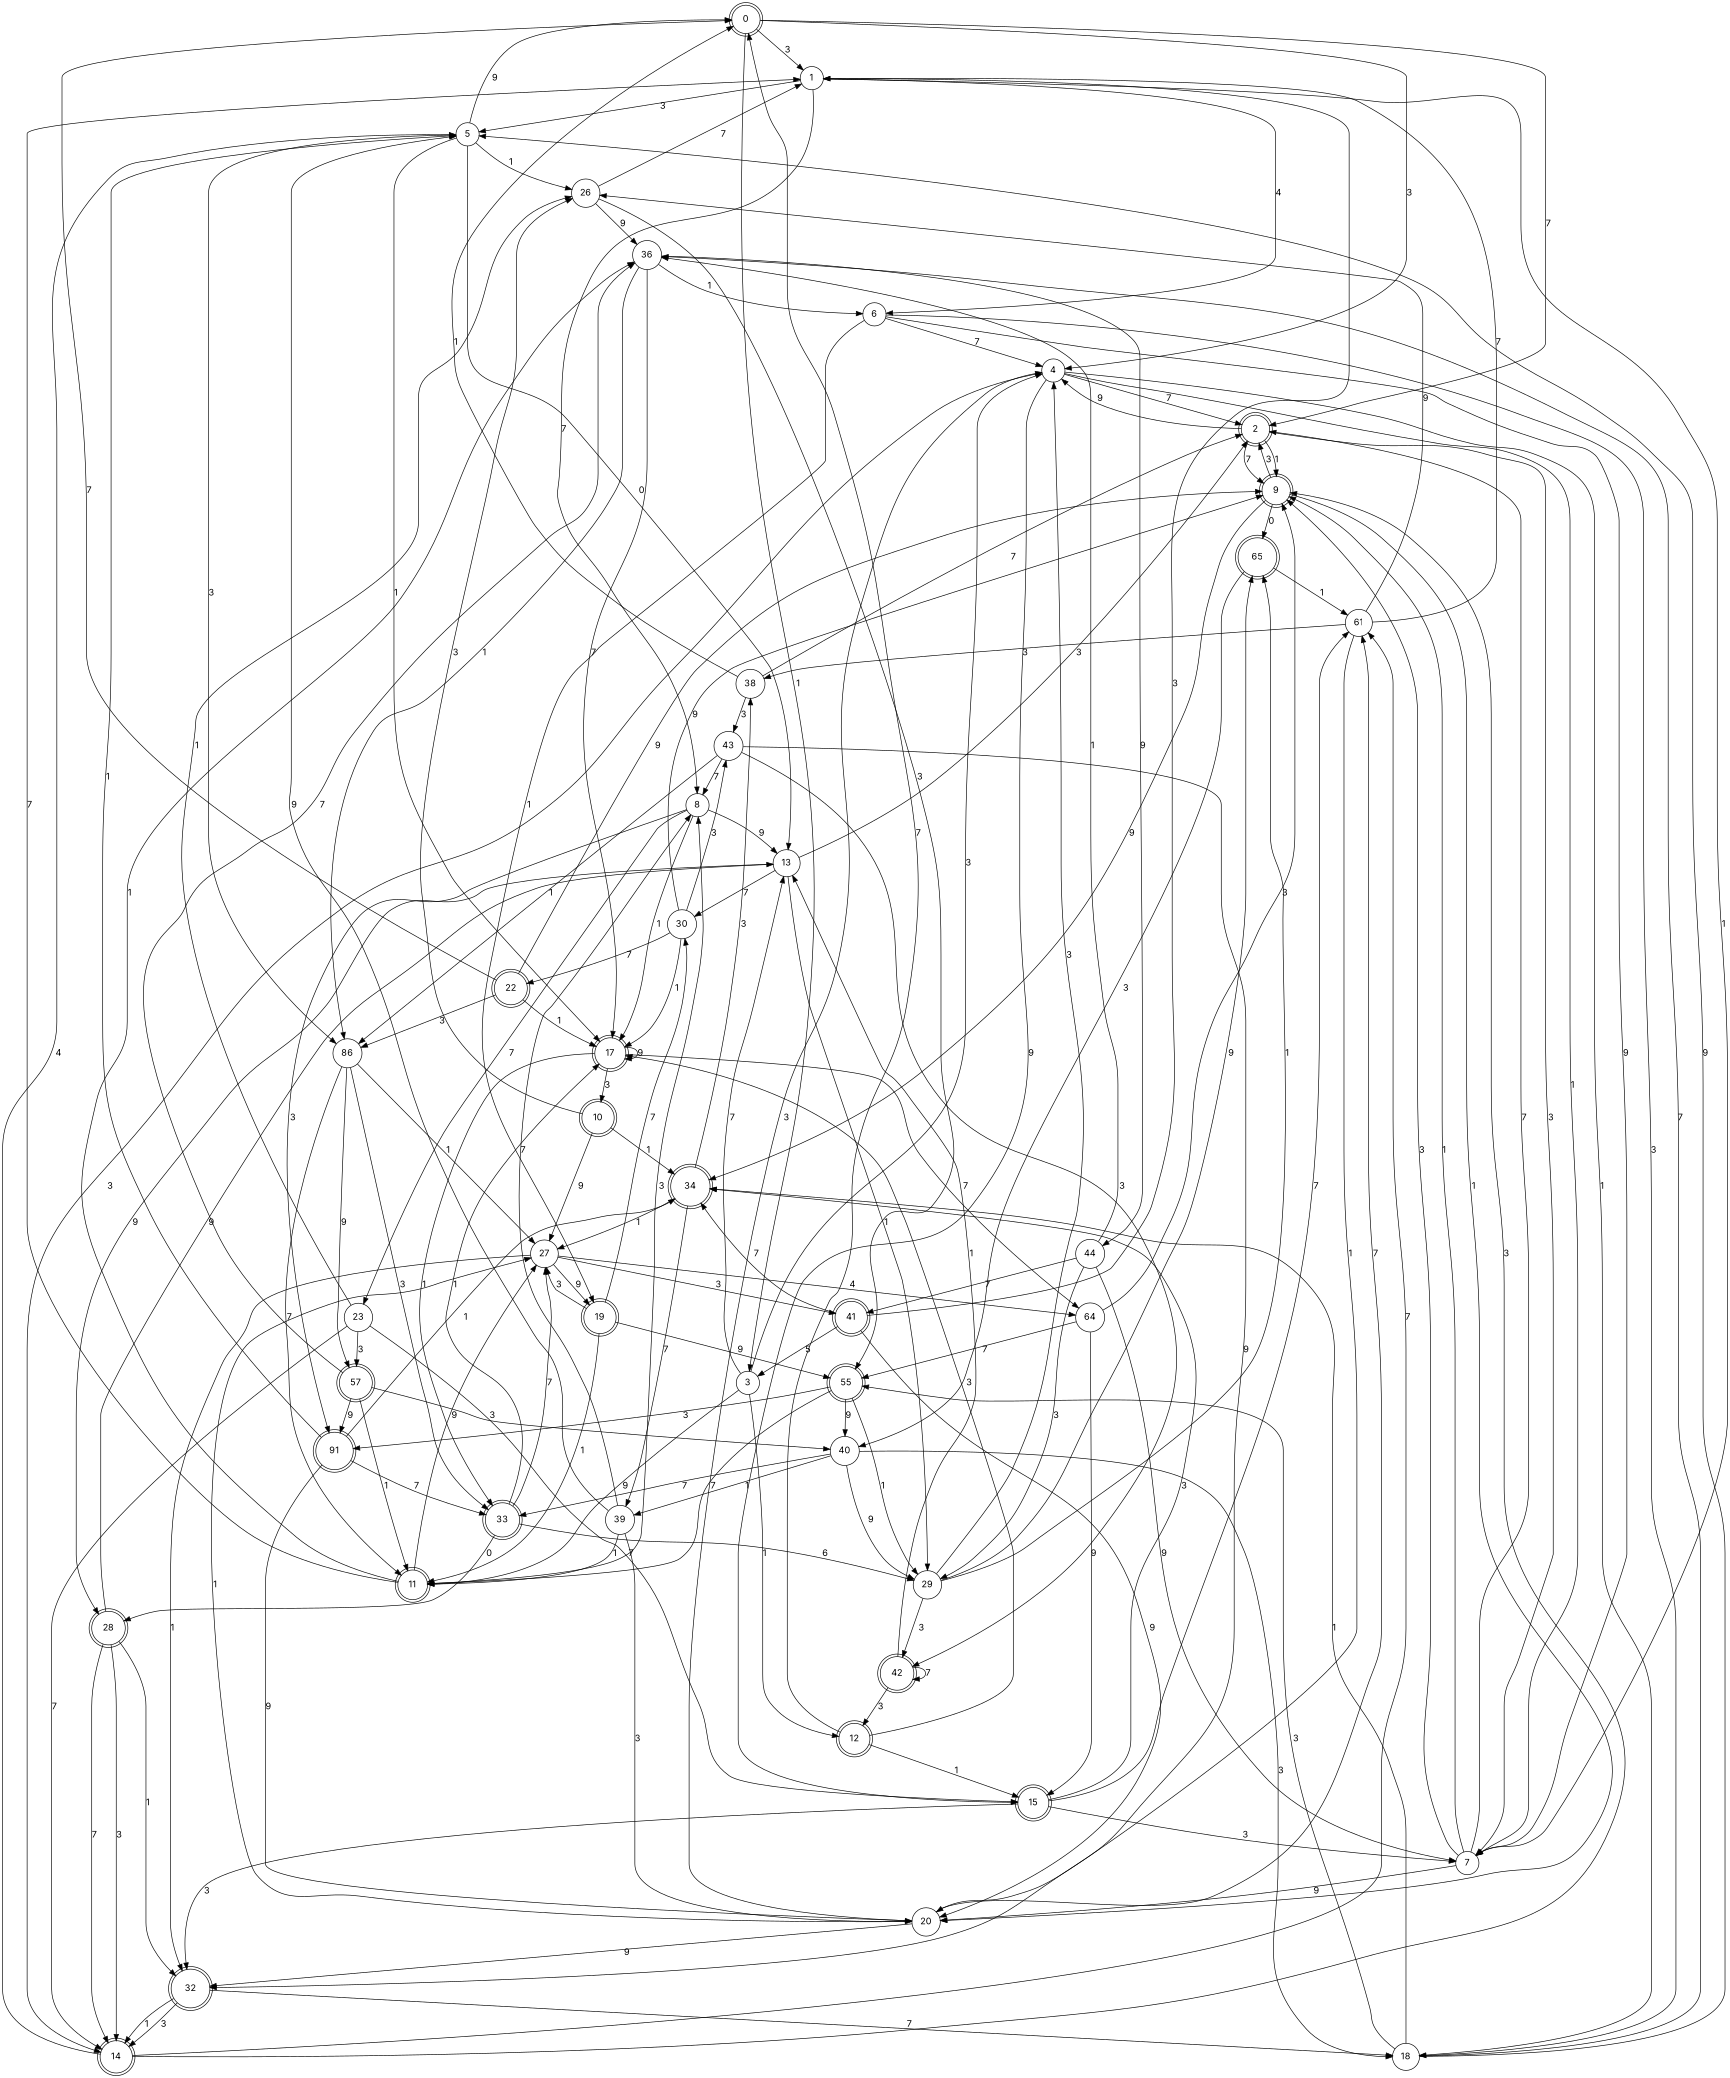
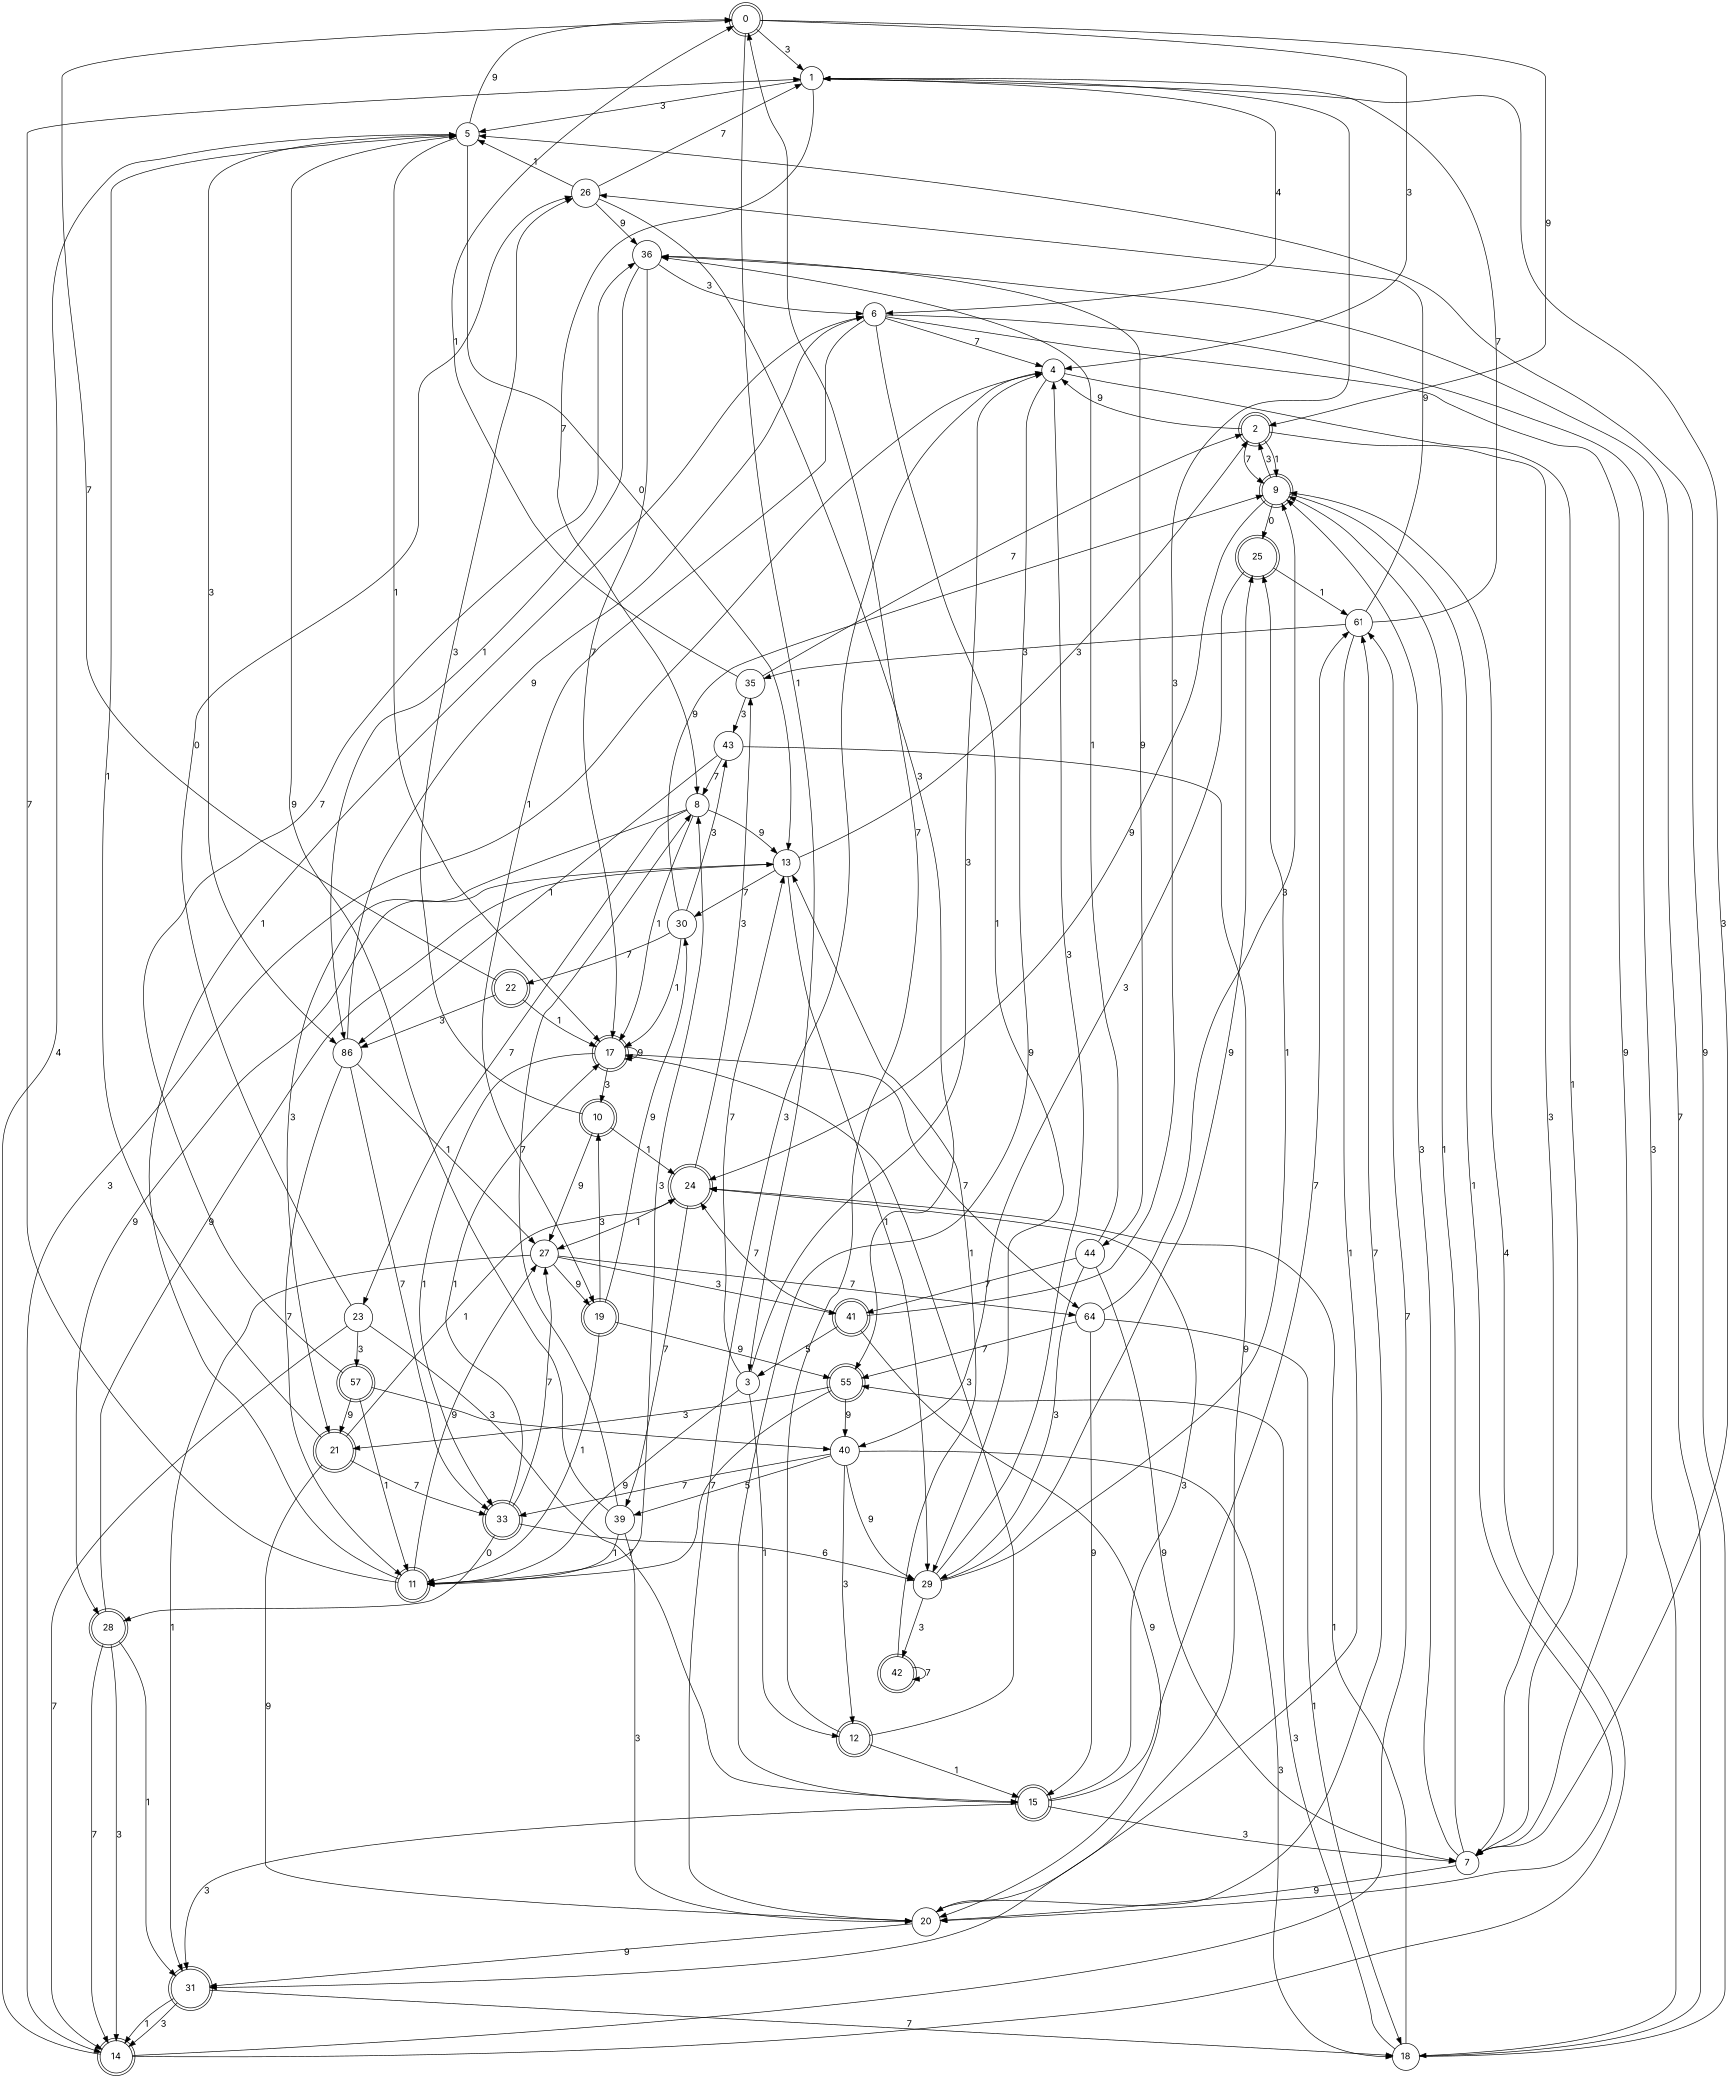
(517, 171) -> (526, 164)
(1549, 224) -> (1549, 224)
(710, 286) -> (710, 286)
(1150, 399) -> none
(1257, 557) -> (1257, 557)
(794, 593) -> none
(750, 684) -> (750, 684)
(197, 746) -> (197, 746)
(127, 902) -> (280, 888)
(1724, 924) -> (1724, 924)
(1521, 1057) -> none
(1596, 1095) -> (1308, 1606)
(653, 1118) -> (653, 1118)
(690, 1186) -> (690, 1186)
(1100, 1189) -> none
(341, 1215) -> (555, 649)
(1507, 1254) -> (1507, 1254)
(403, 1285) -> (403, 1285)
(853, 1285) -> (853, 1285)
(564, 1295) -> (599, 1225)
(335, 1451) -> (335, 1451)
(880, 1485) -> (996, 963)
(748, 1486) -> (748, 1486)
(877, 1704) -> (843, 1591)
(234, 1793) -> none
(191, 1989) -> (191, 1989)
